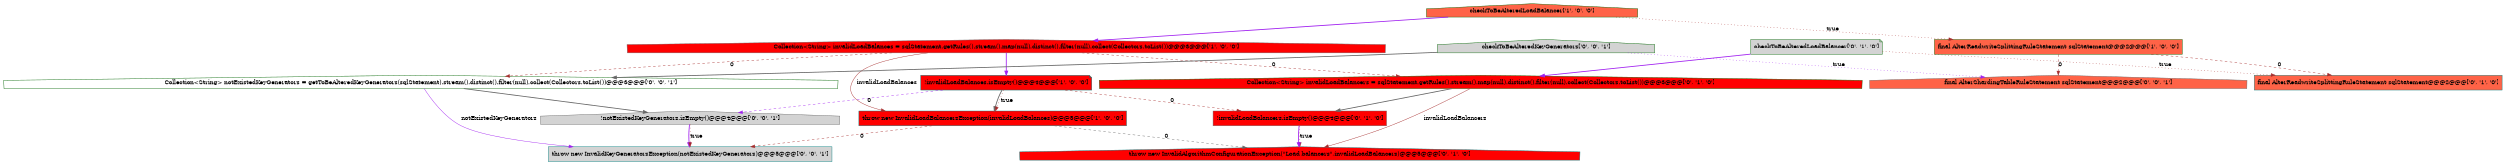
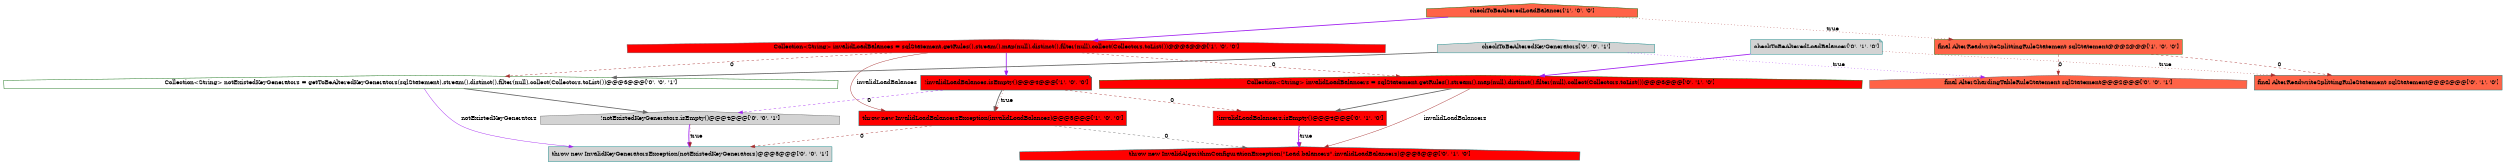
(1546, 47) -> (1546, 47)
(1817, 47) -> (1817, 47)
